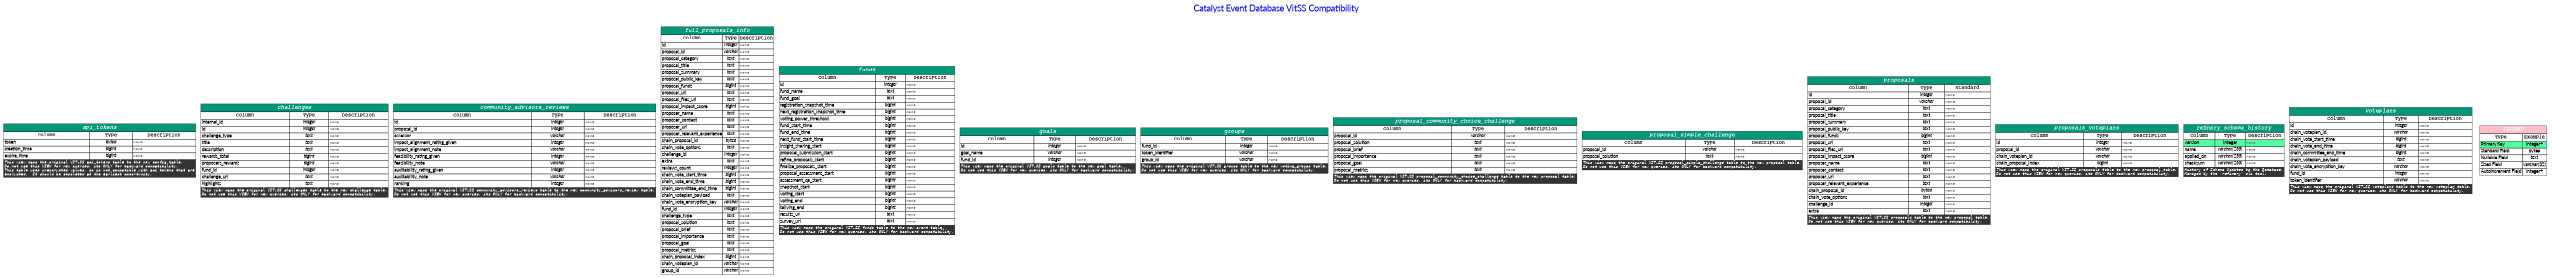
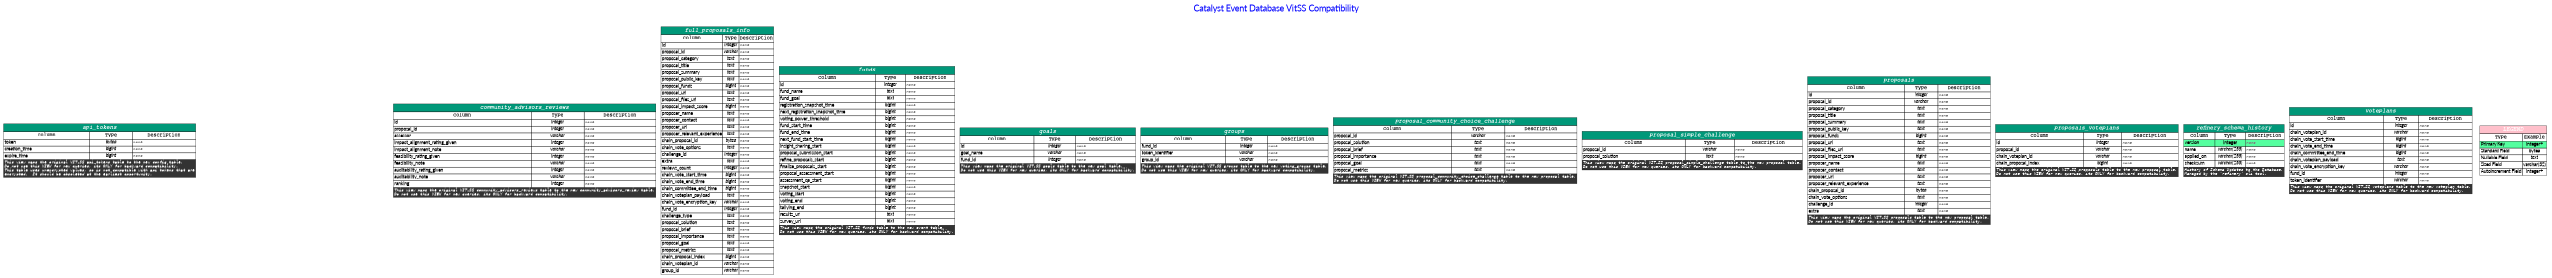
(1967, 88) -> (1964, 88)
(295, 151) -> none
